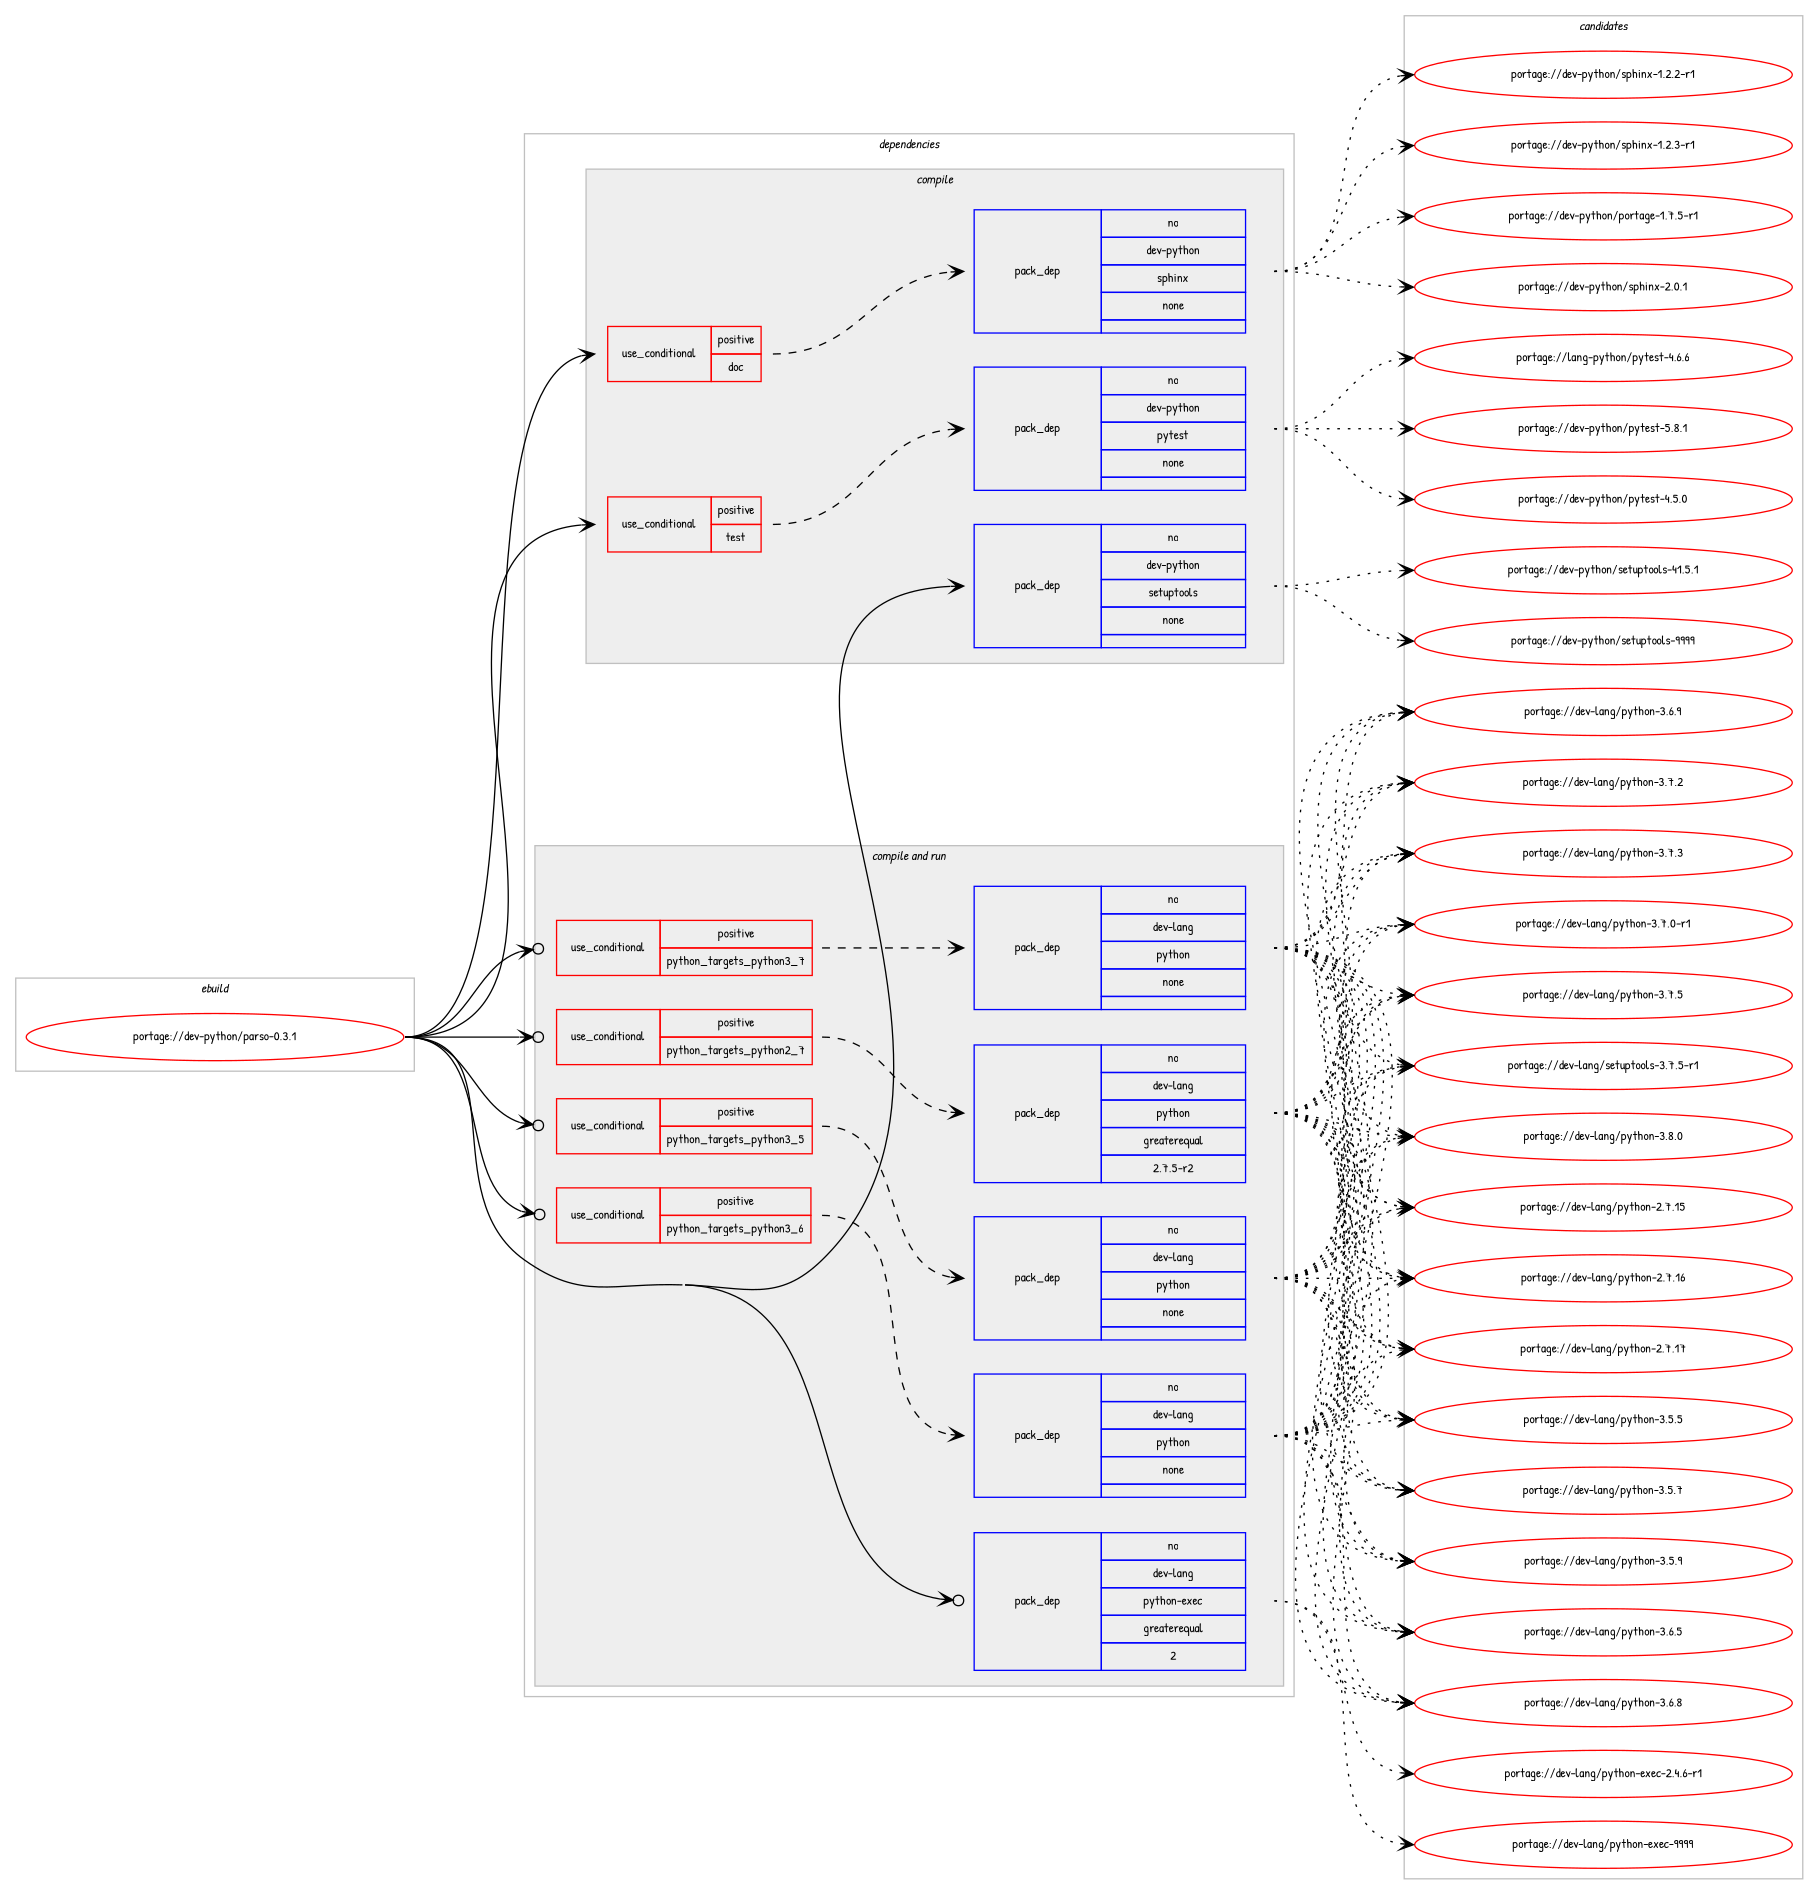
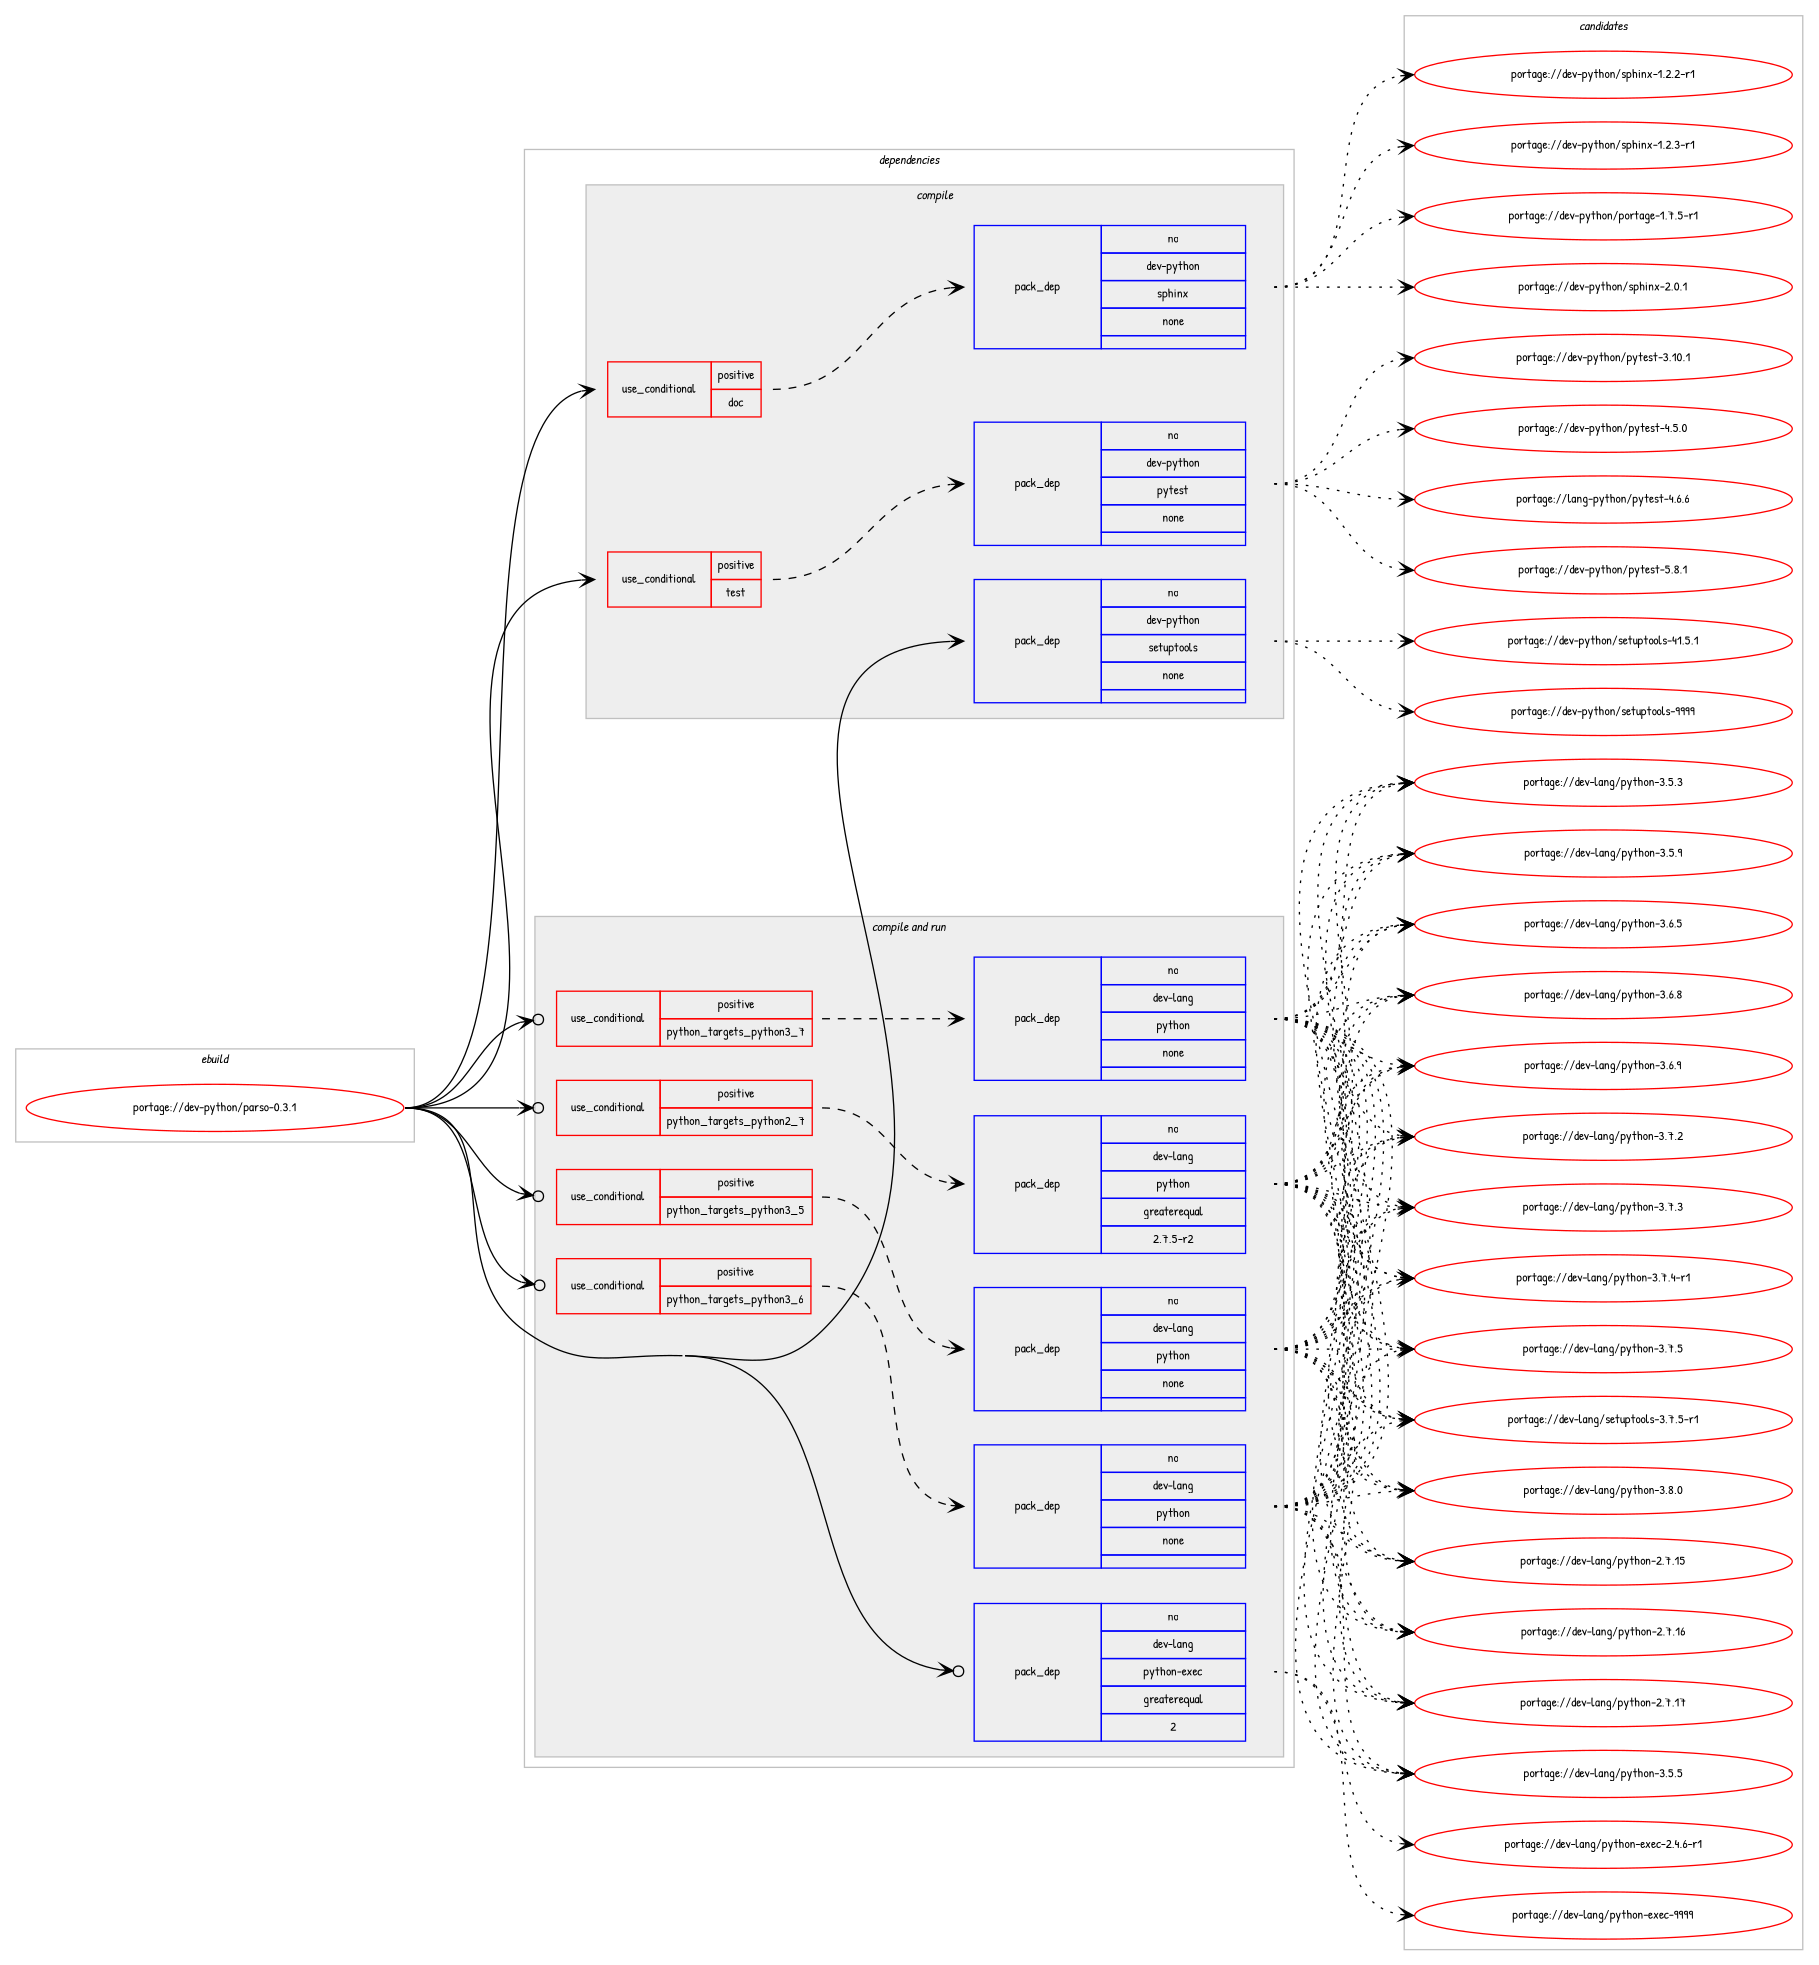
none -> (1603, 358)
(1603, 924) -> (1603, 1278)
(1603, 1491) -> (1603, 783)
